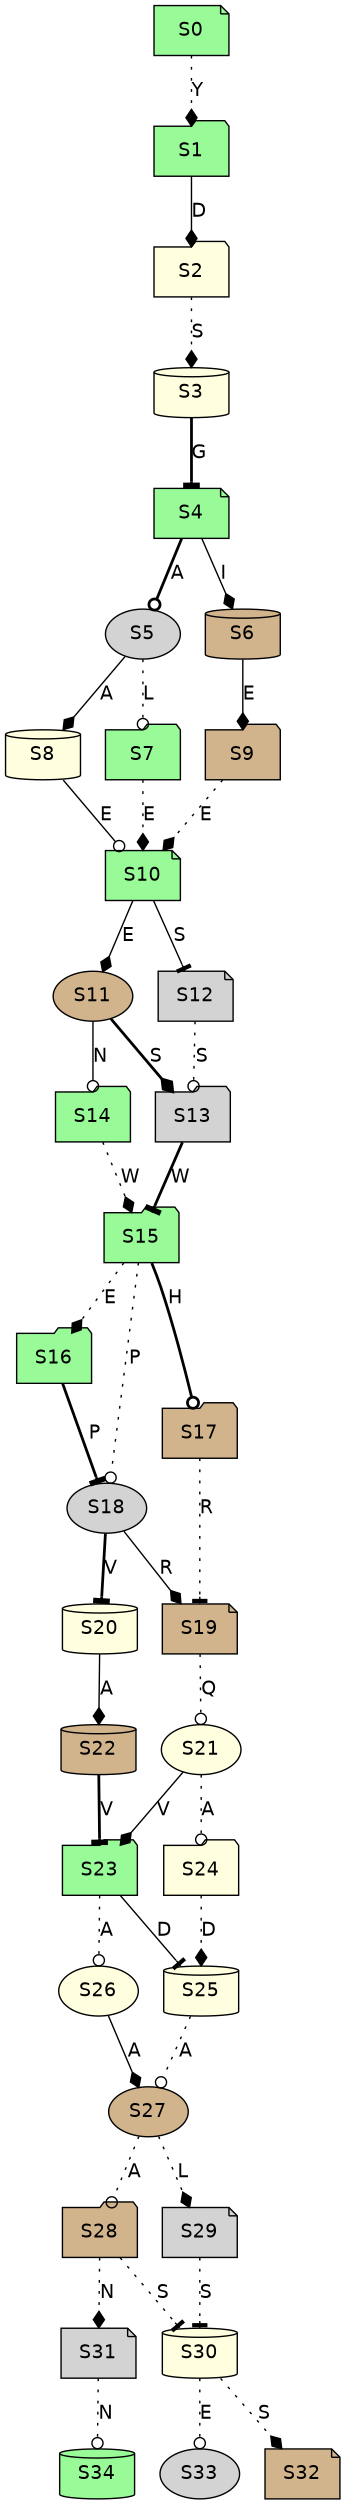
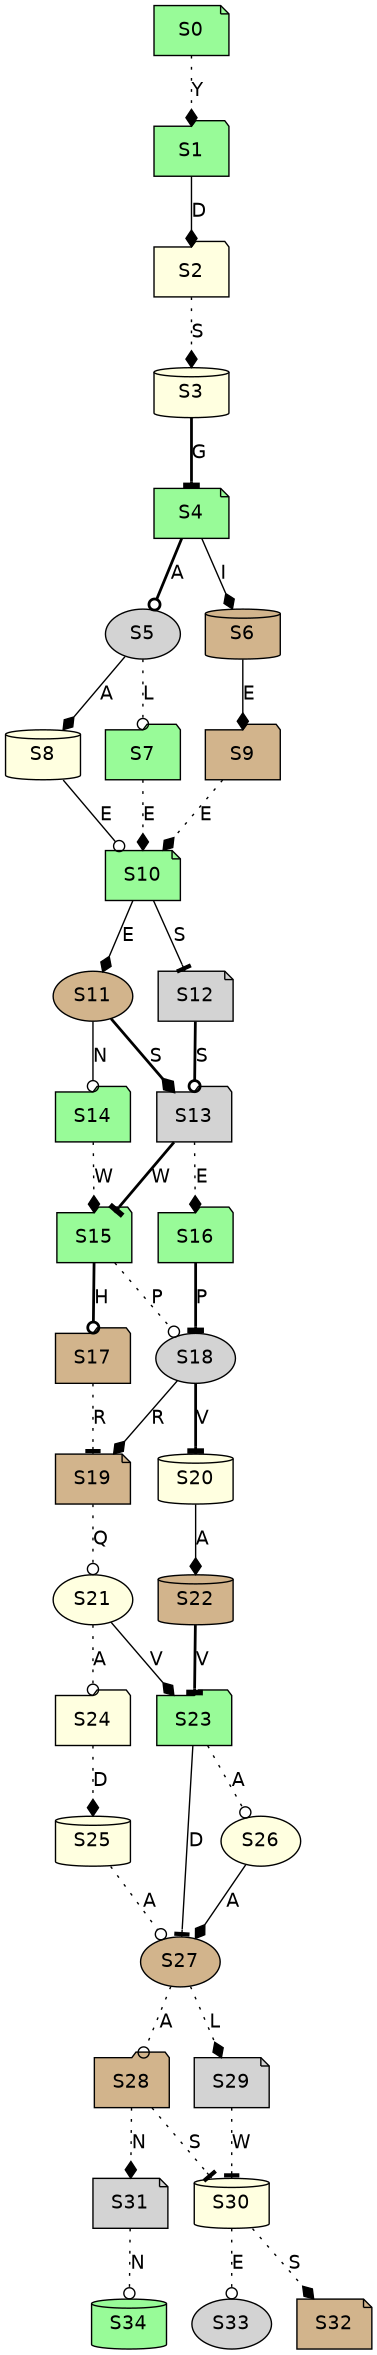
(194, 1051) -> (195, 1051)
(103, 1291) -> (195, 1169)
(148, 1928) -> (188, 1838)
(207, 2293) -> (241, 2143)
